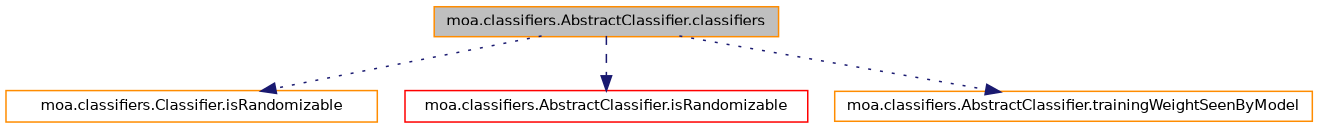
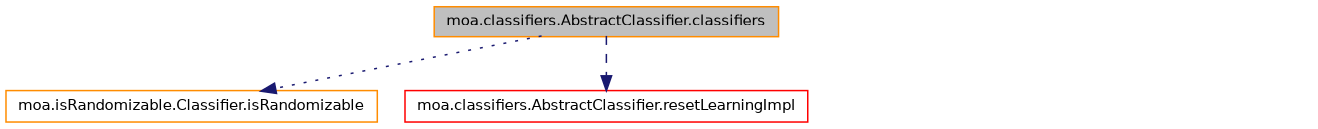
(192, 106) -> (192, 106)
(606, 106) -> (606, 106)
(1074, 106) -> none
